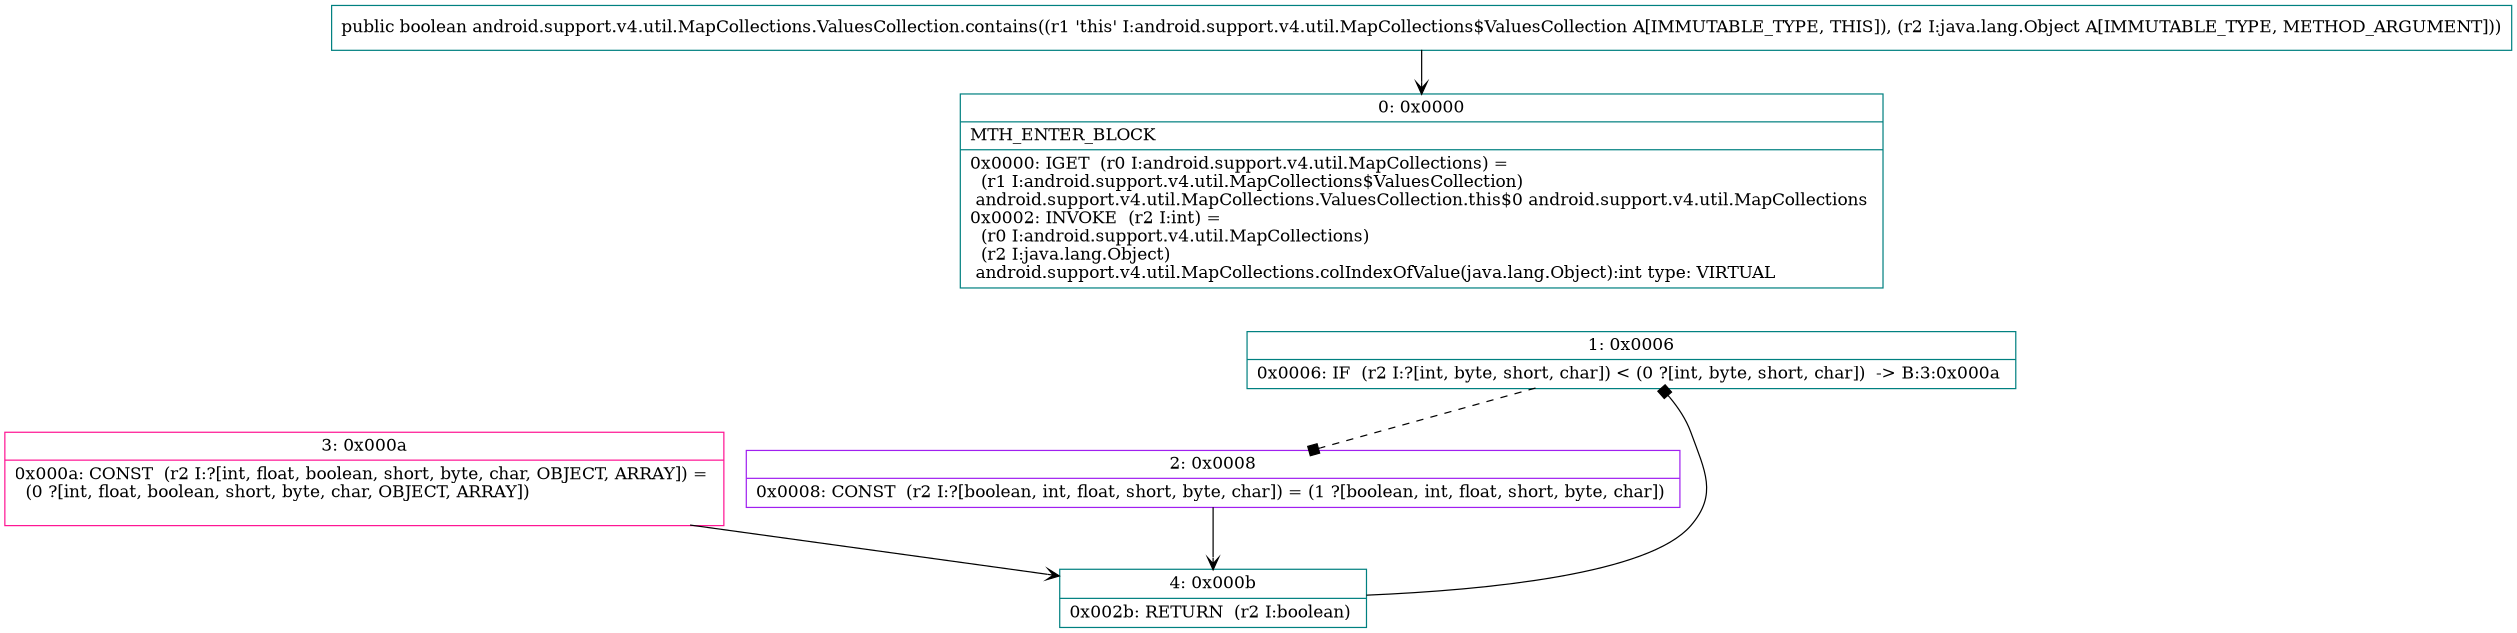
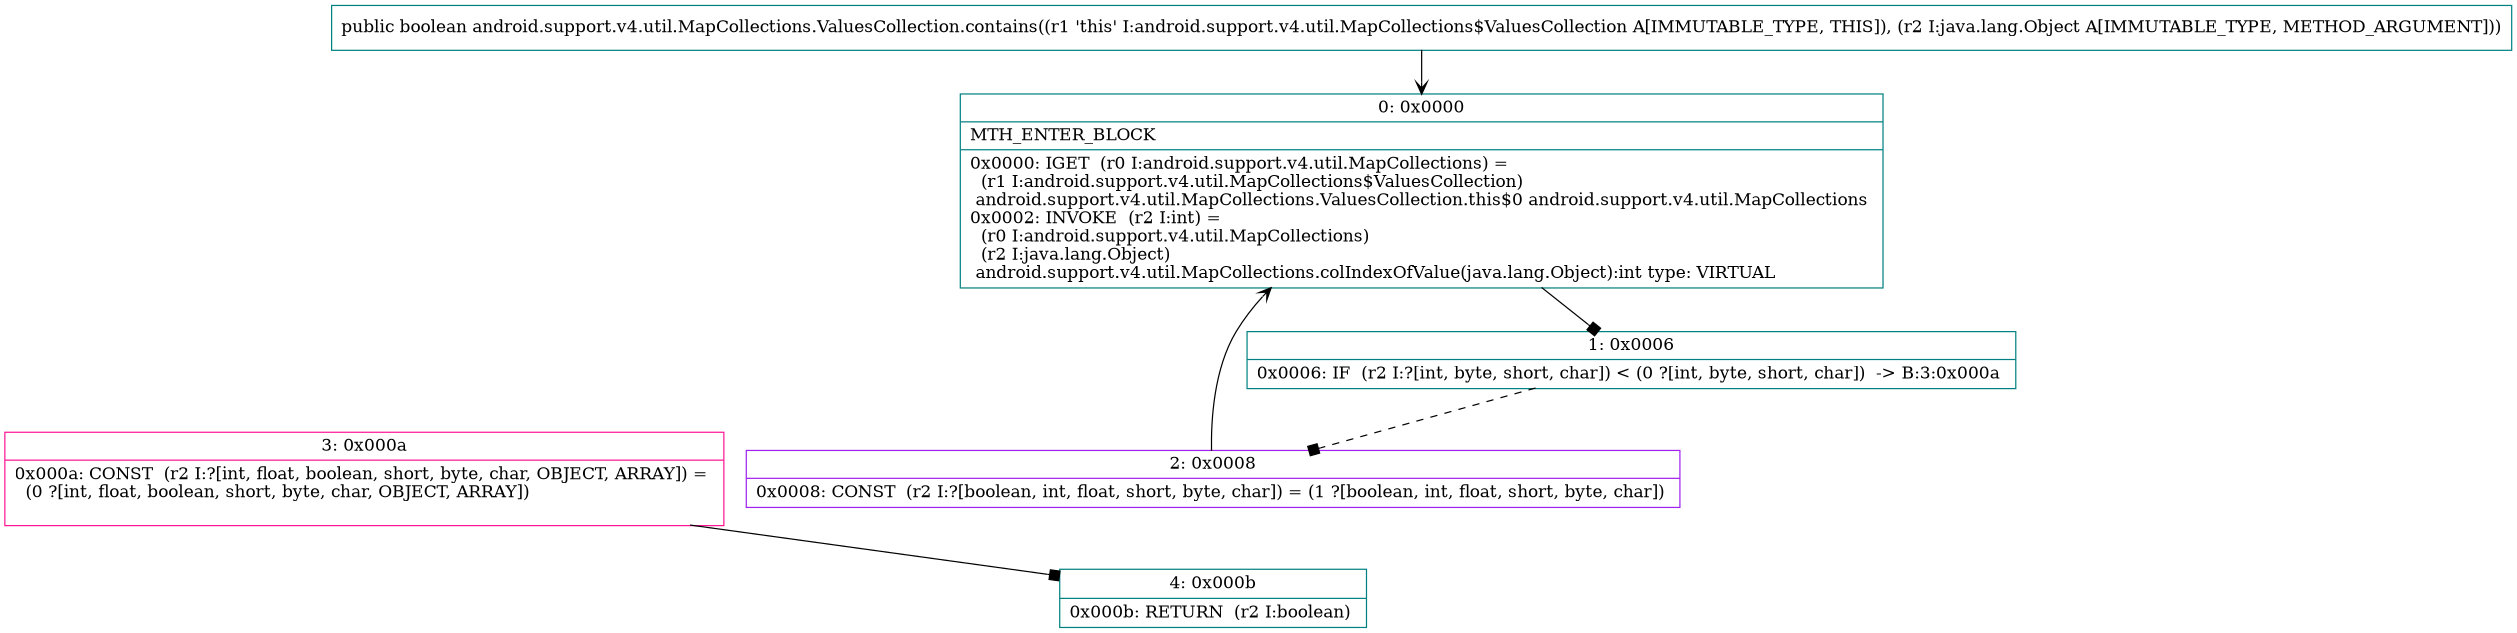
(1213, 532) -> (1221, 368)
(869, 550) -> (869, 550)
(1603, 567) -> (1565, 306)
(1213, 612) -> (1213, 612)
